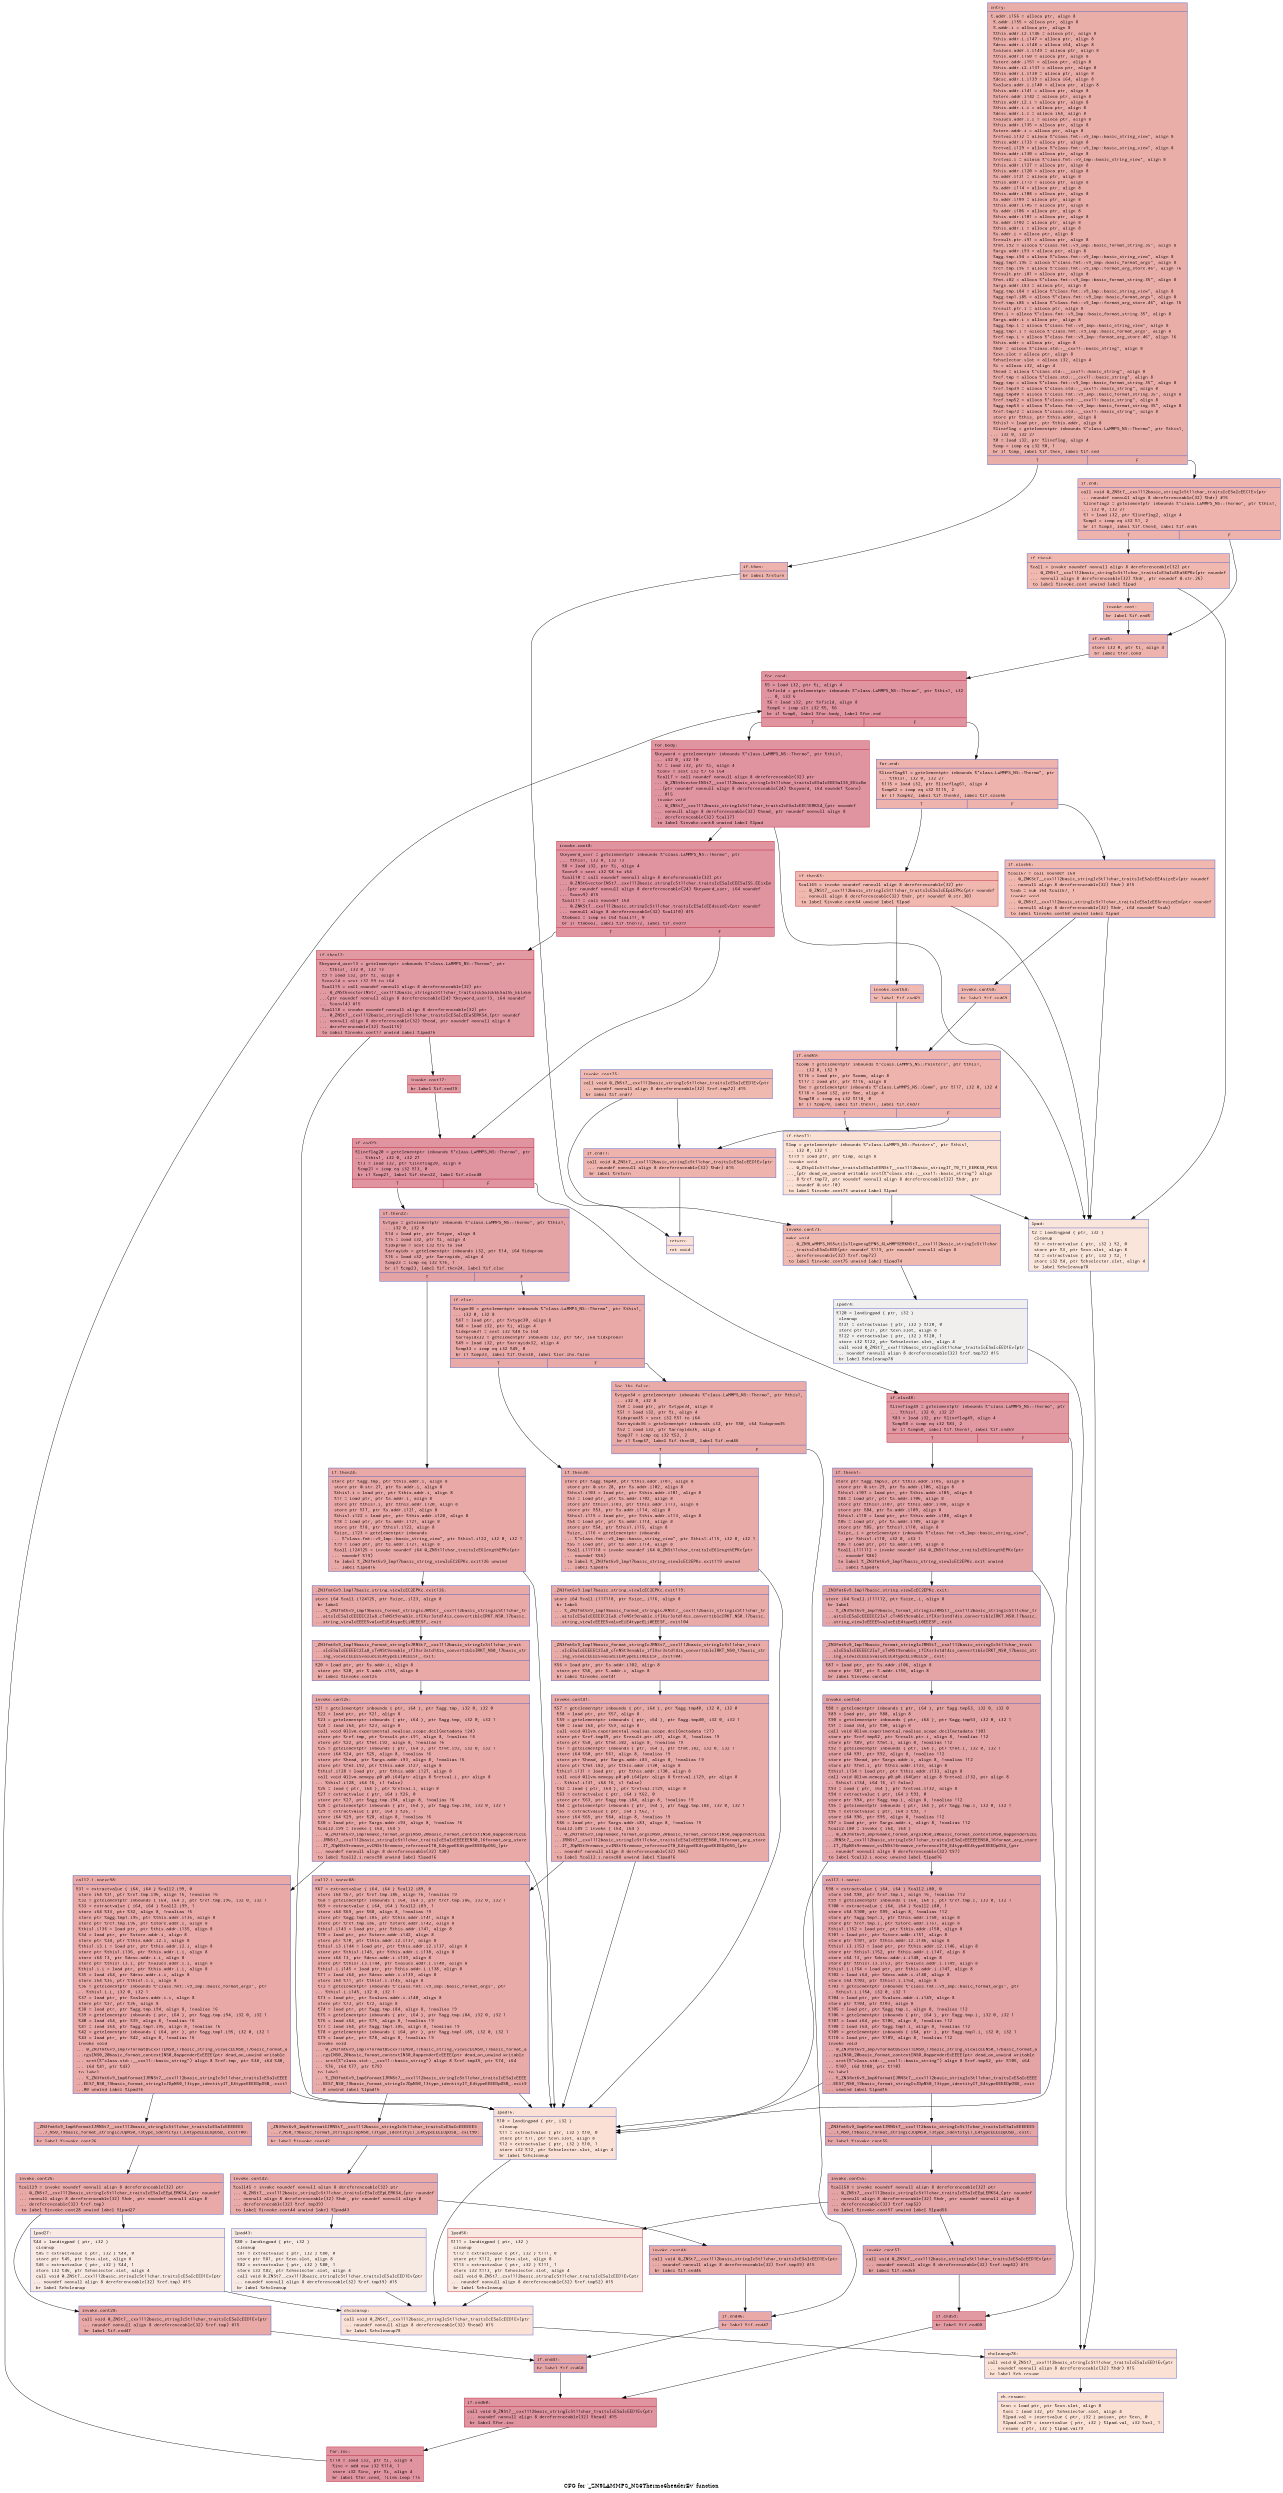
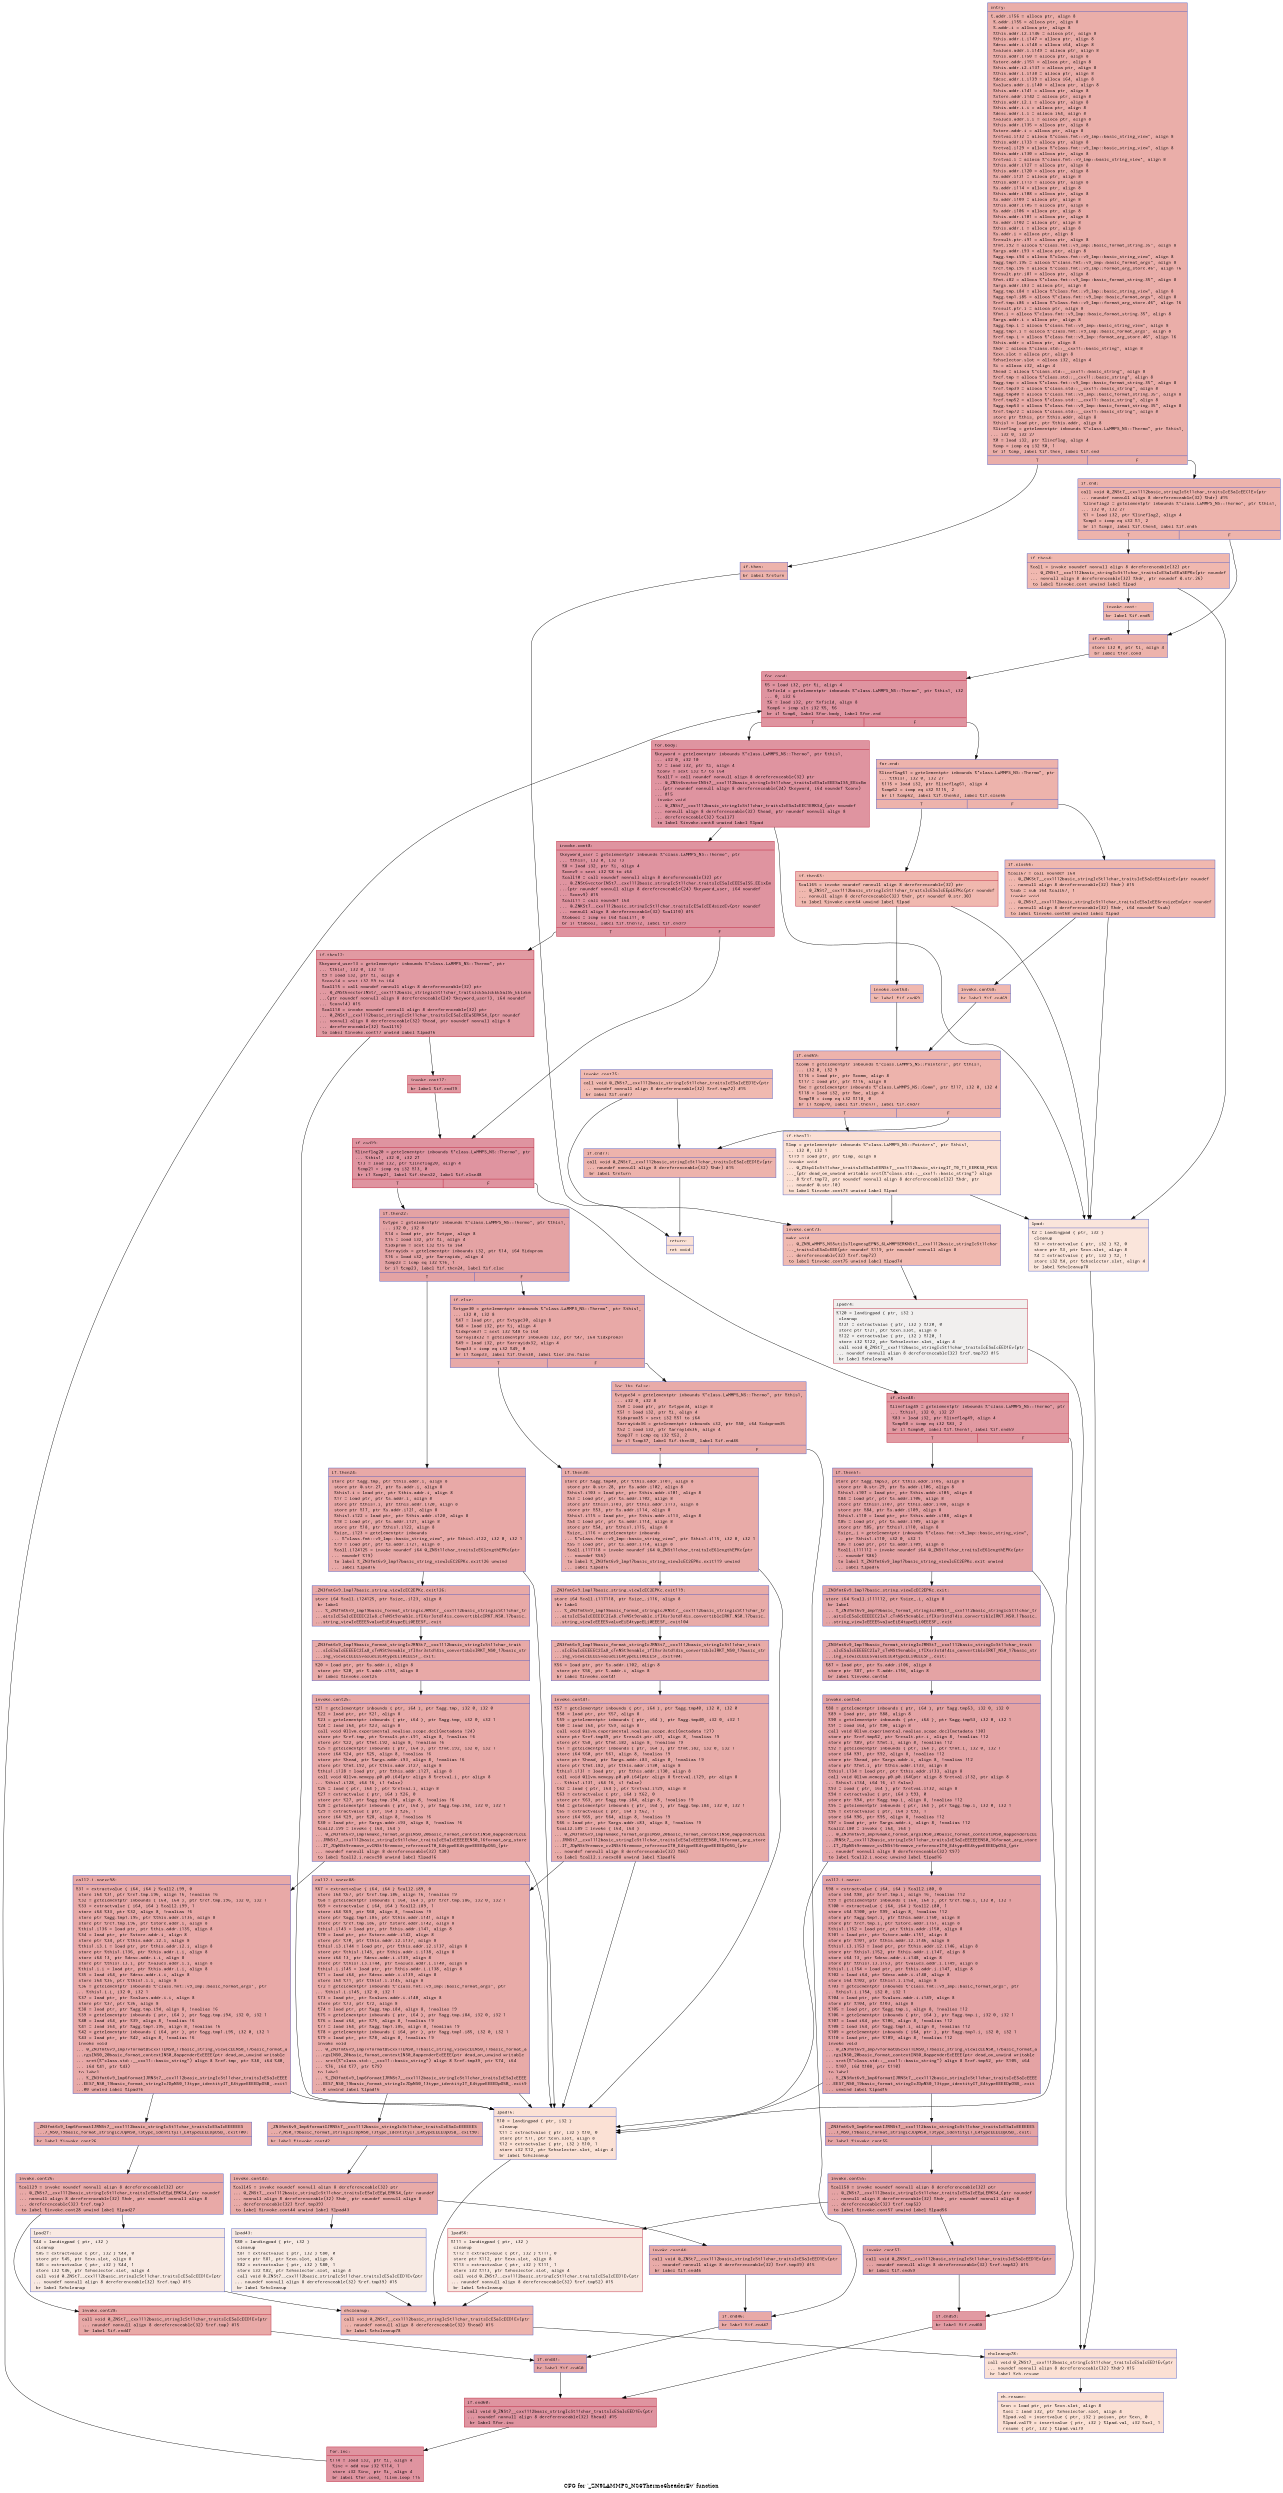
(930, 1331) -> (930, 1331)
(175, 2321) -> (175, 2321)
(437, 2321) -> (437, 2321)
